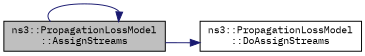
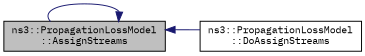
(178, 43) -> (188, 30)
